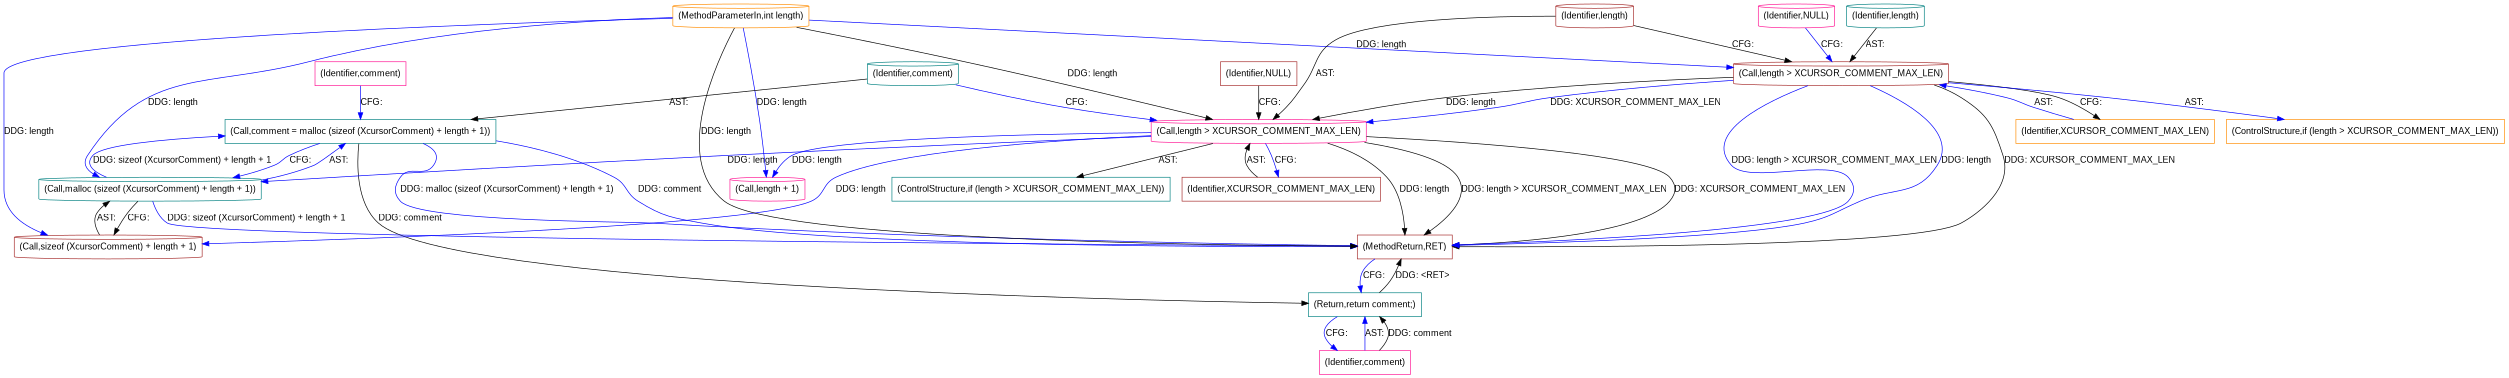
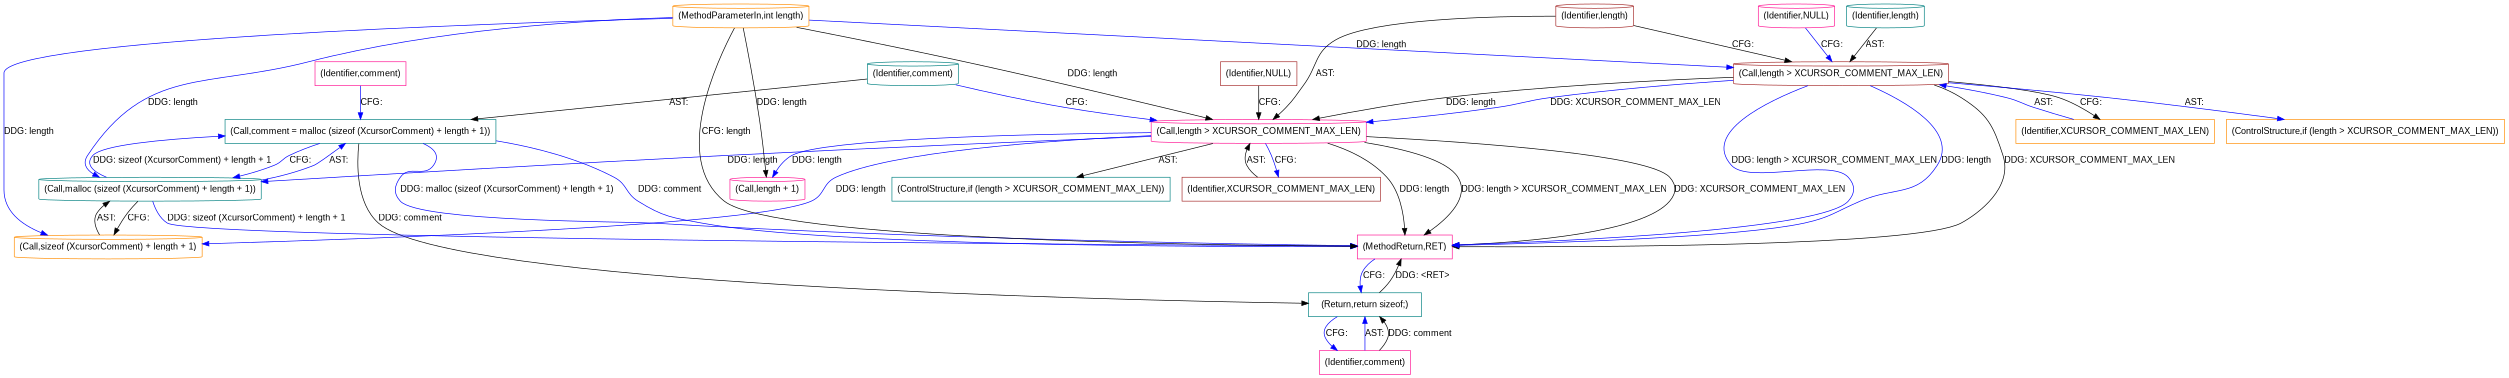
(756, 99) -> (756, 99)
(726, 131) -> (726, 131)
(108, 247) -> (108, 247)
(1405, 247) -> (1405, 247)
(1365, 305) -> (1365, 305)
